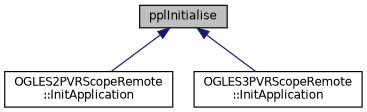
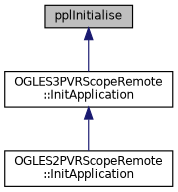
(136, 53) -> (89, 135)
